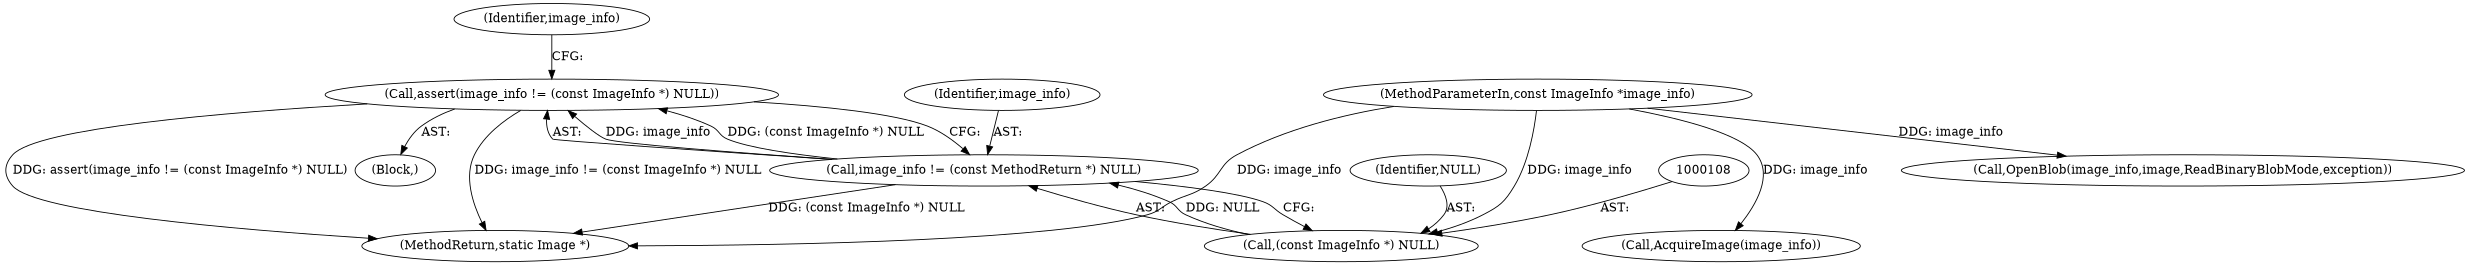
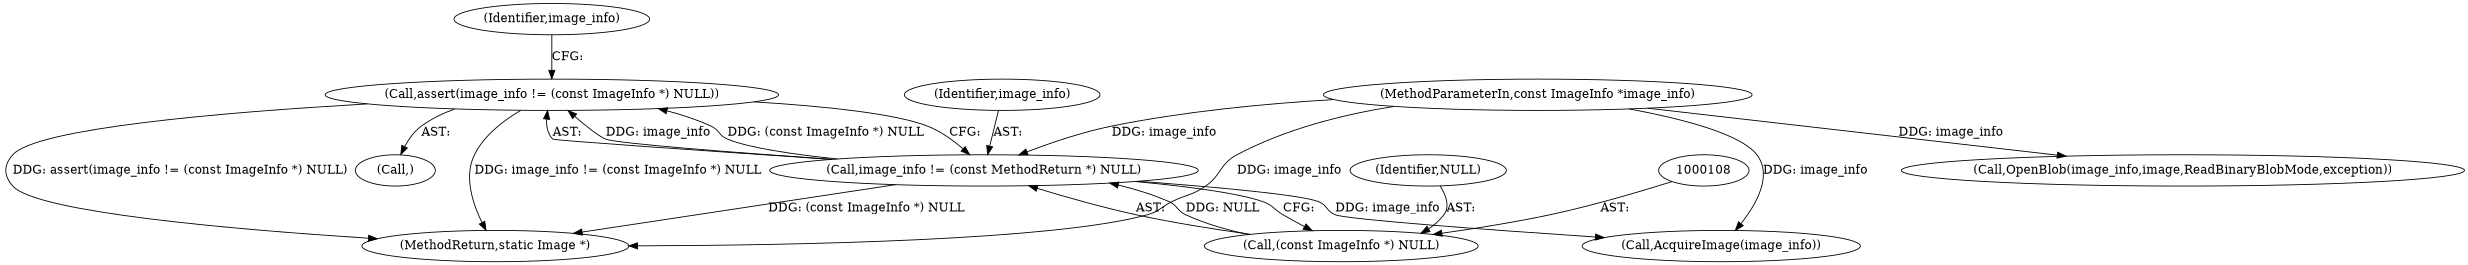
(395, 170) -> (395, 170)
(1511, 192) -> (1178, 115)
none -> (1364, 219)
